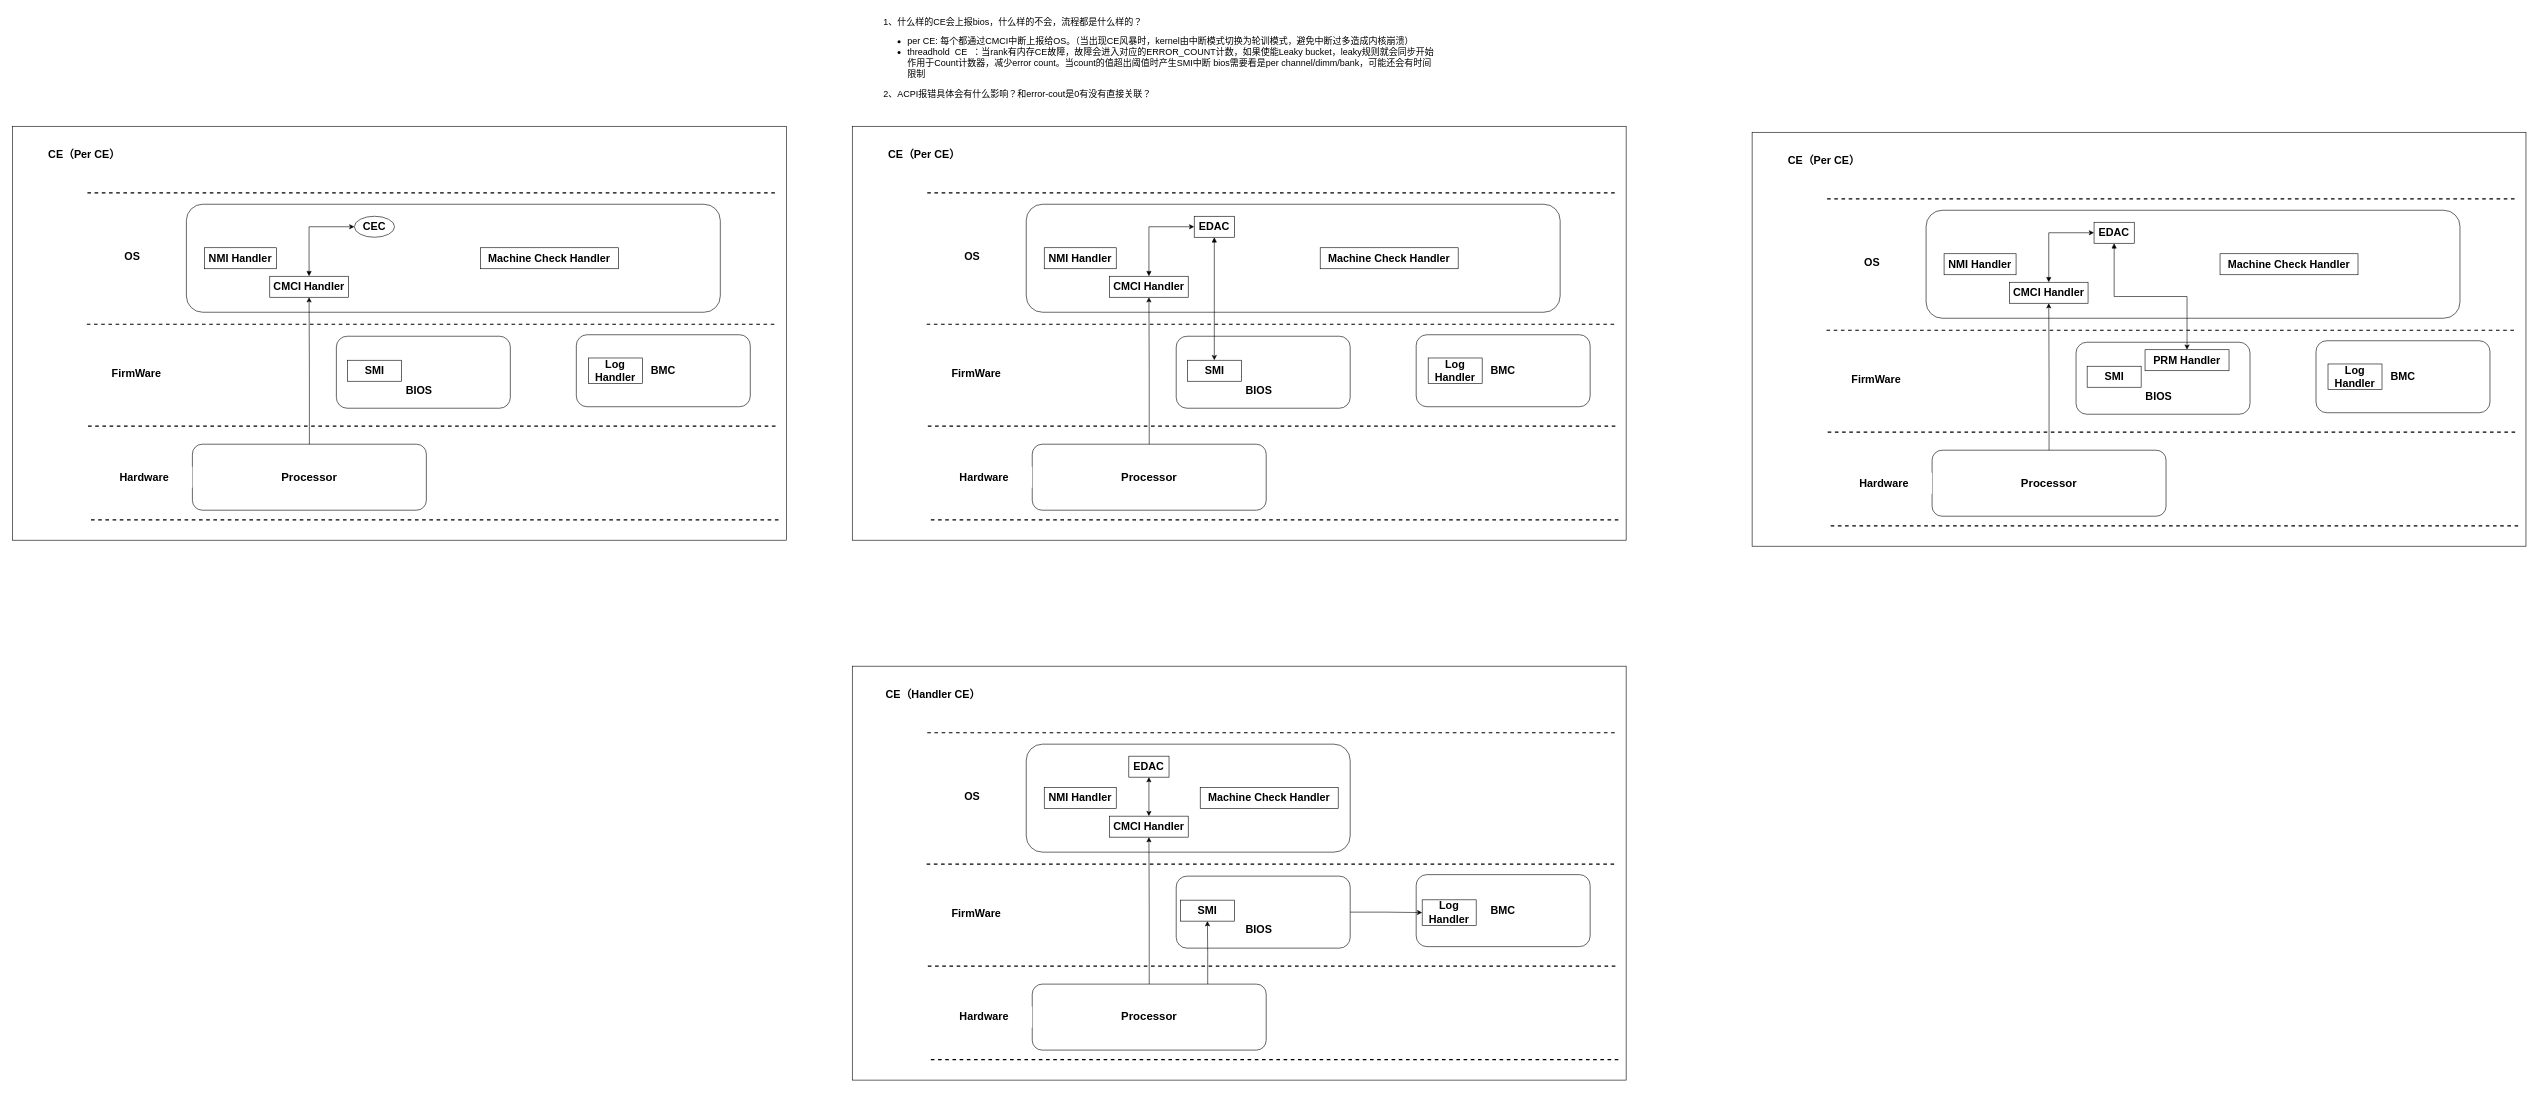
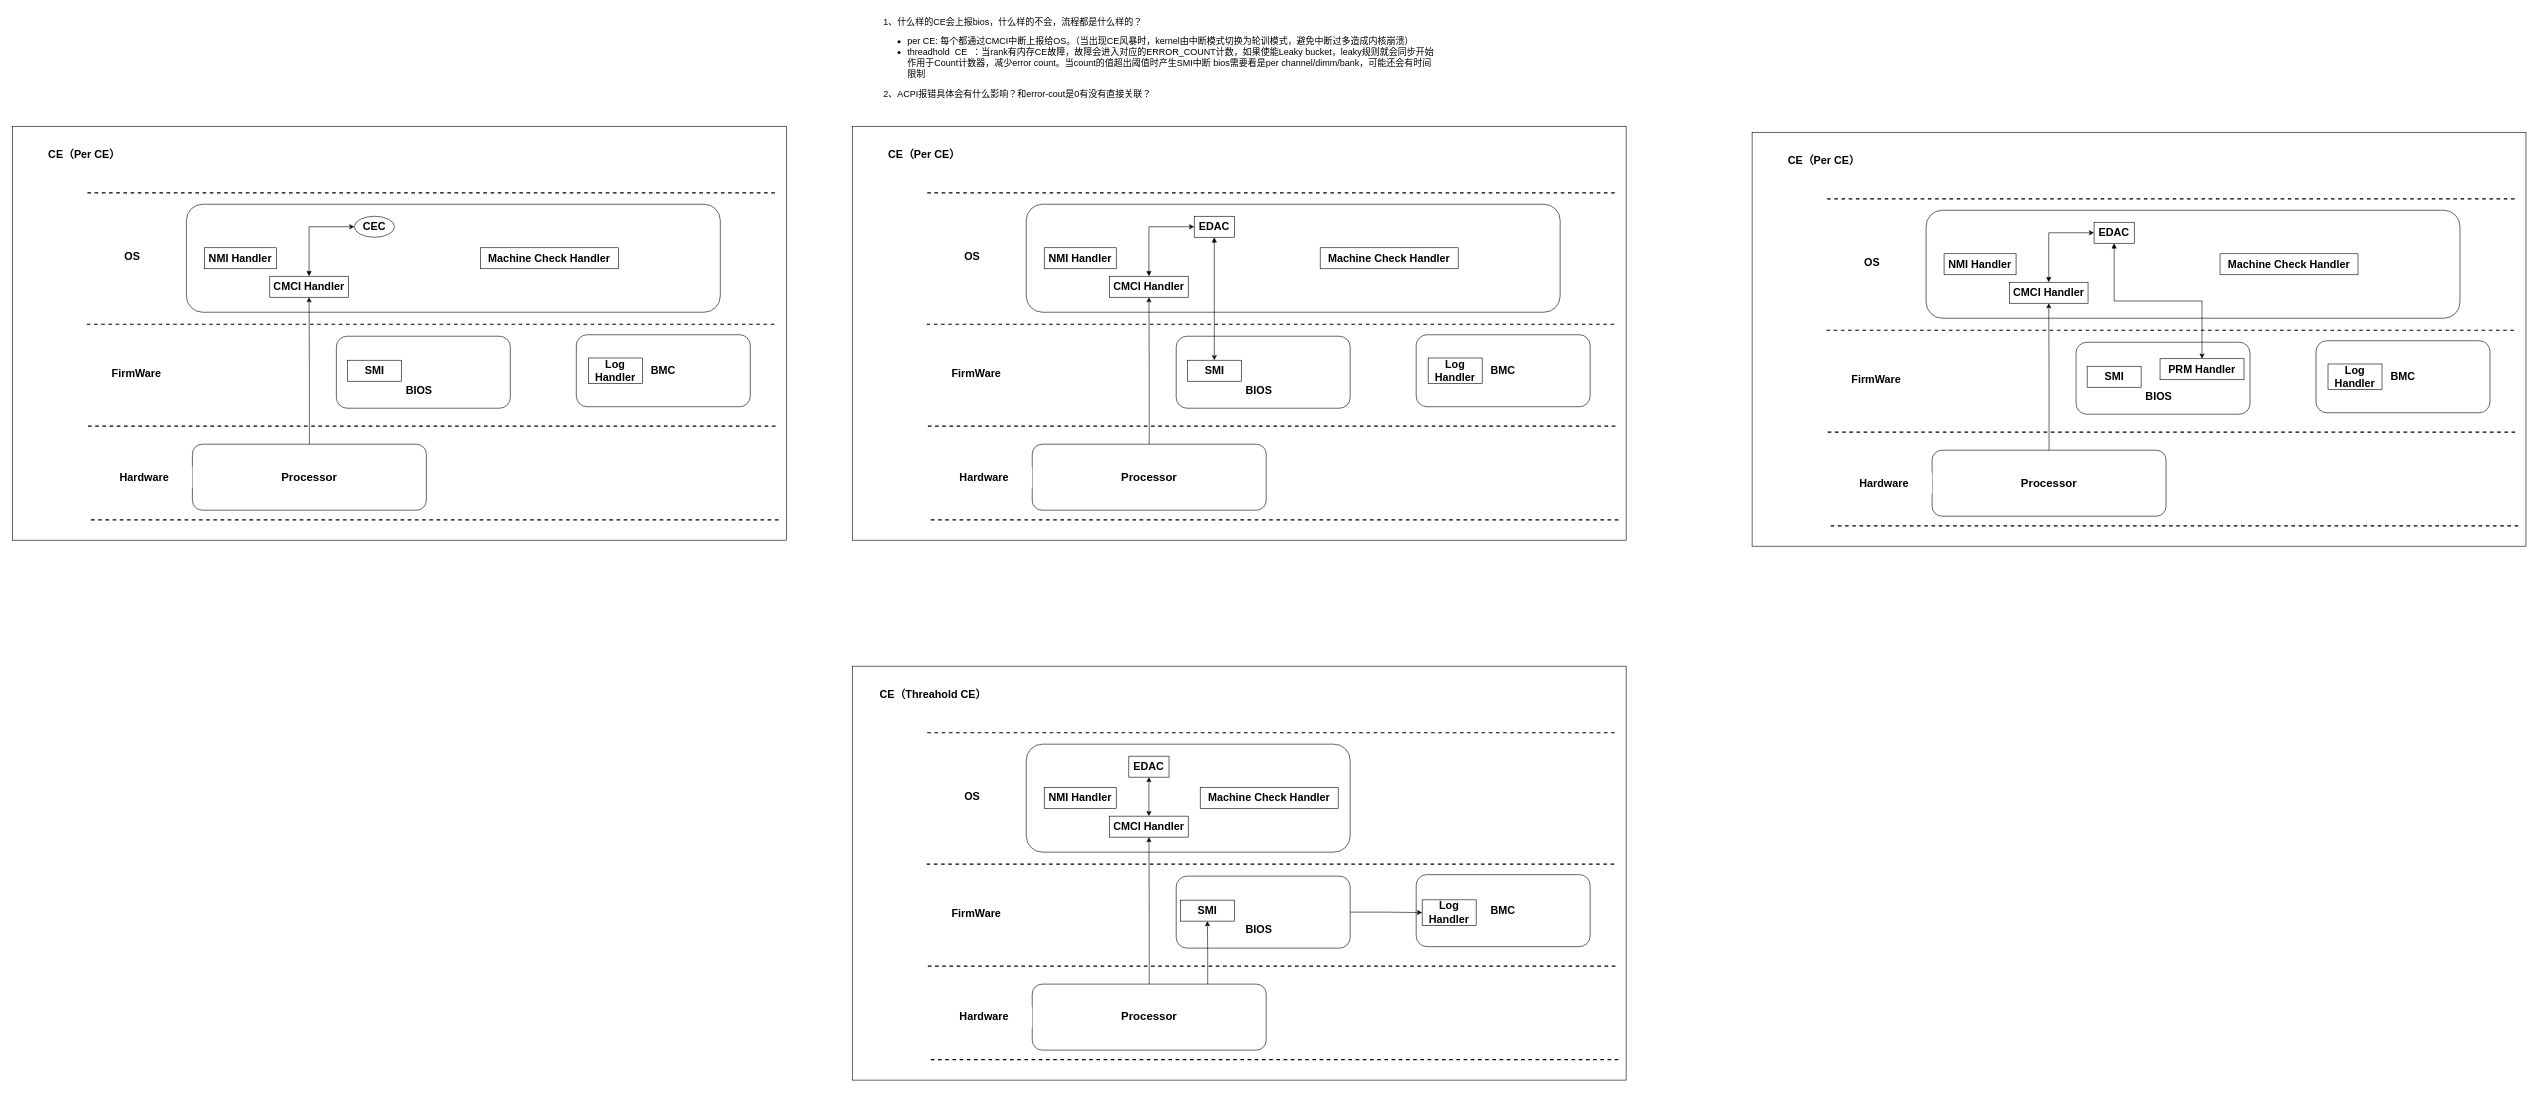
(2187, 360) -> (2202, 369)
(933, 695) -> (933, 695)
